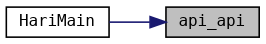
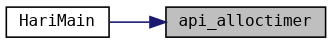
(213, 22) -> (246, 22)
